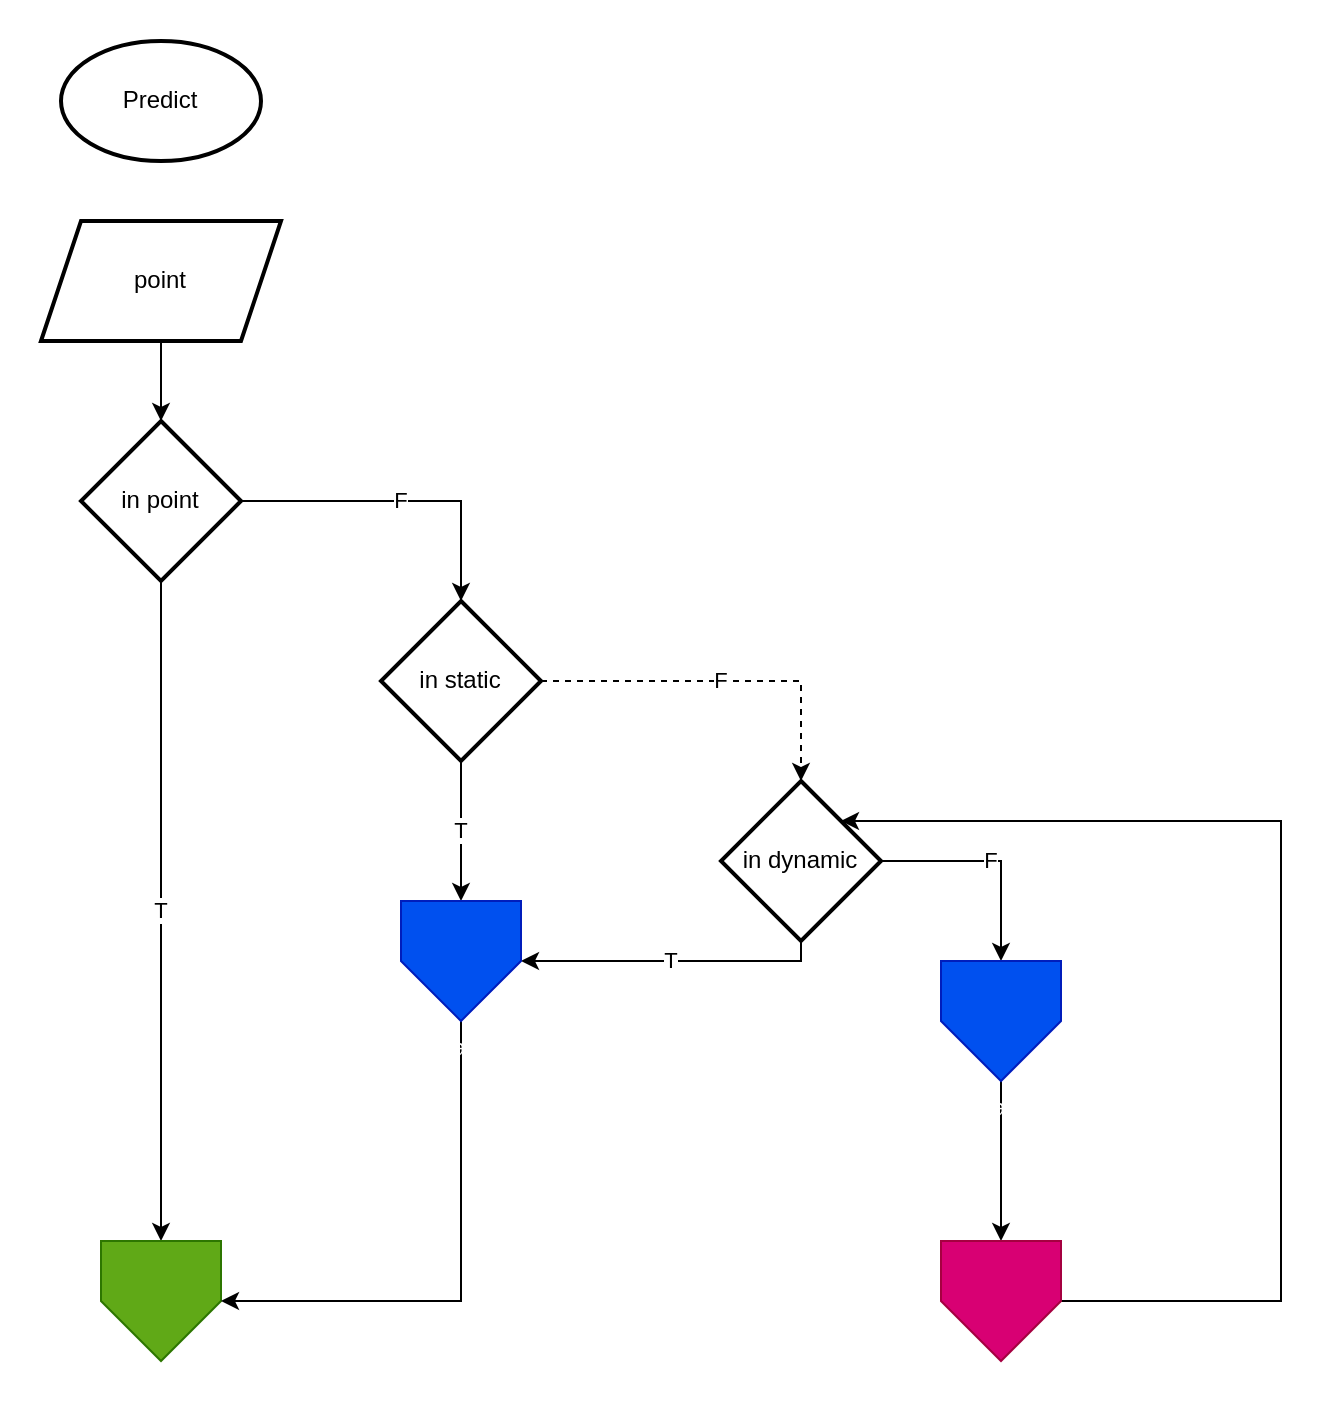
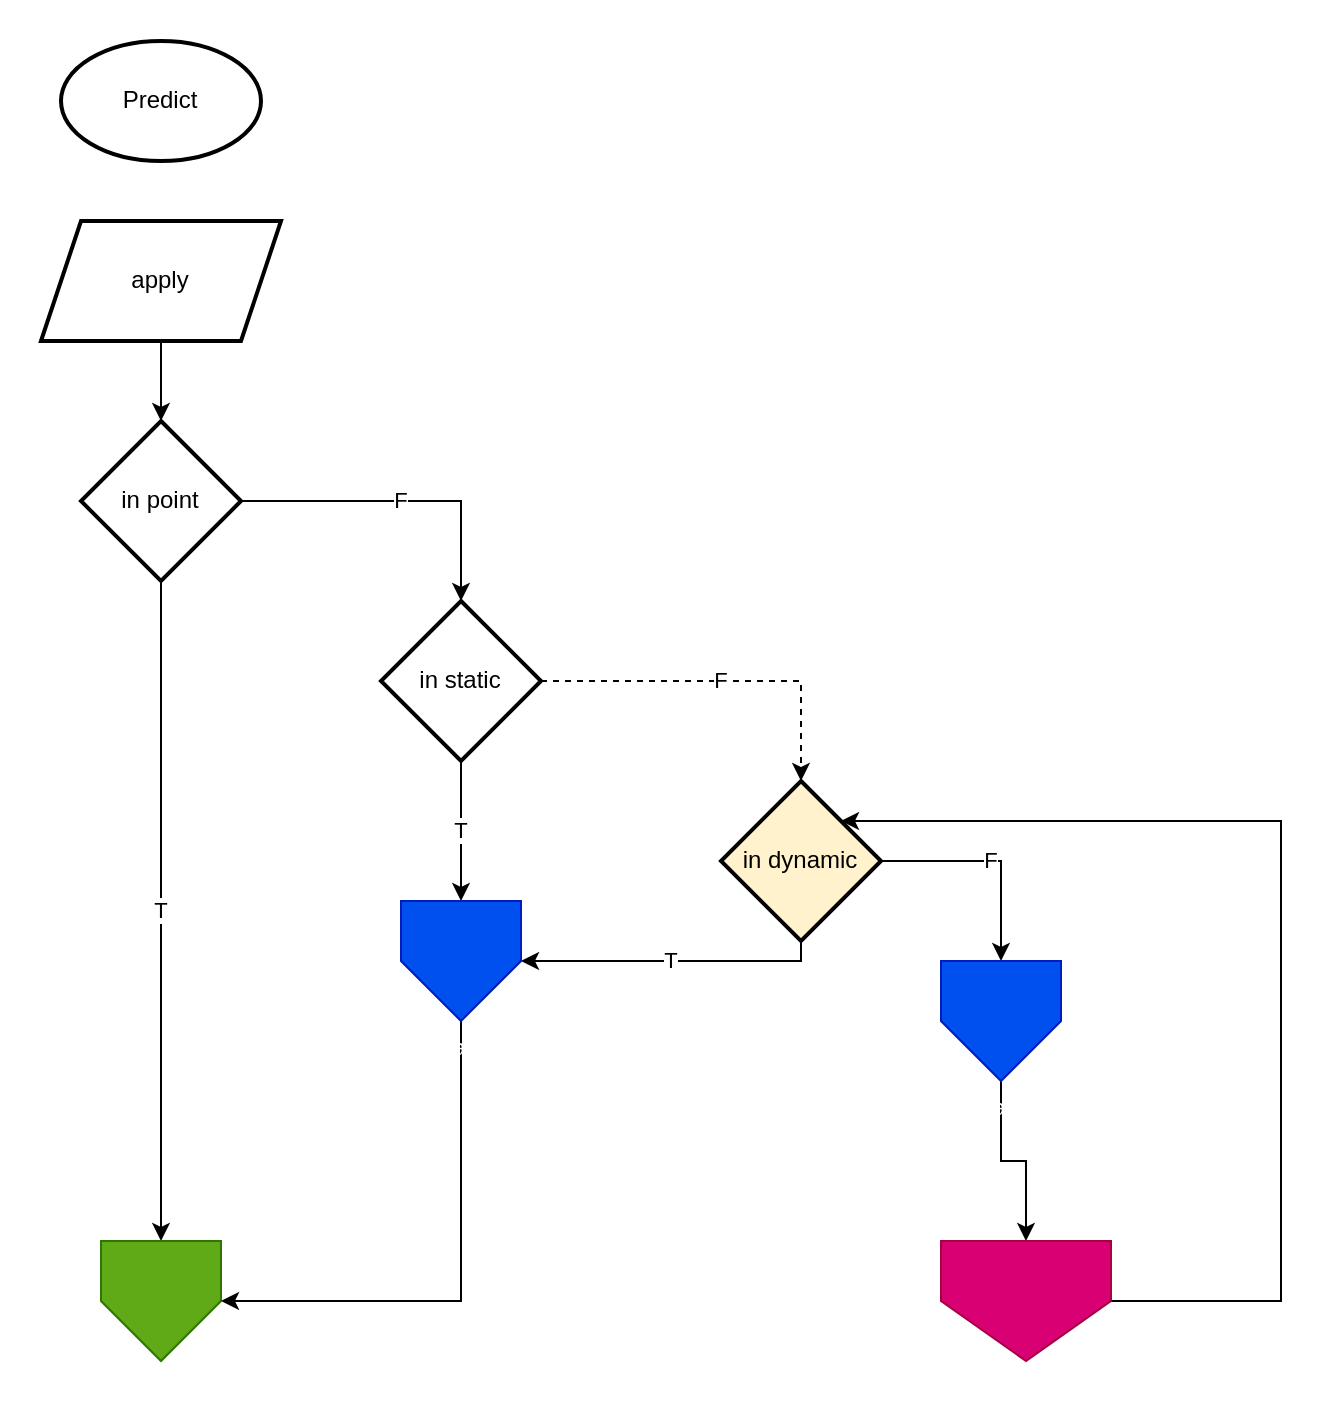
(161, 281) -> (161, 281)
(801, 861) -> (801, 861)
(1001, 1301) -> (1026, 1301)
